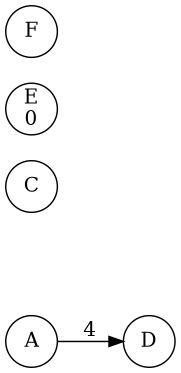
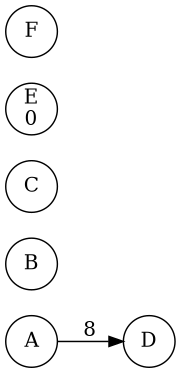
none -> (32, 264)
(90, 331) -> (90, 331)
